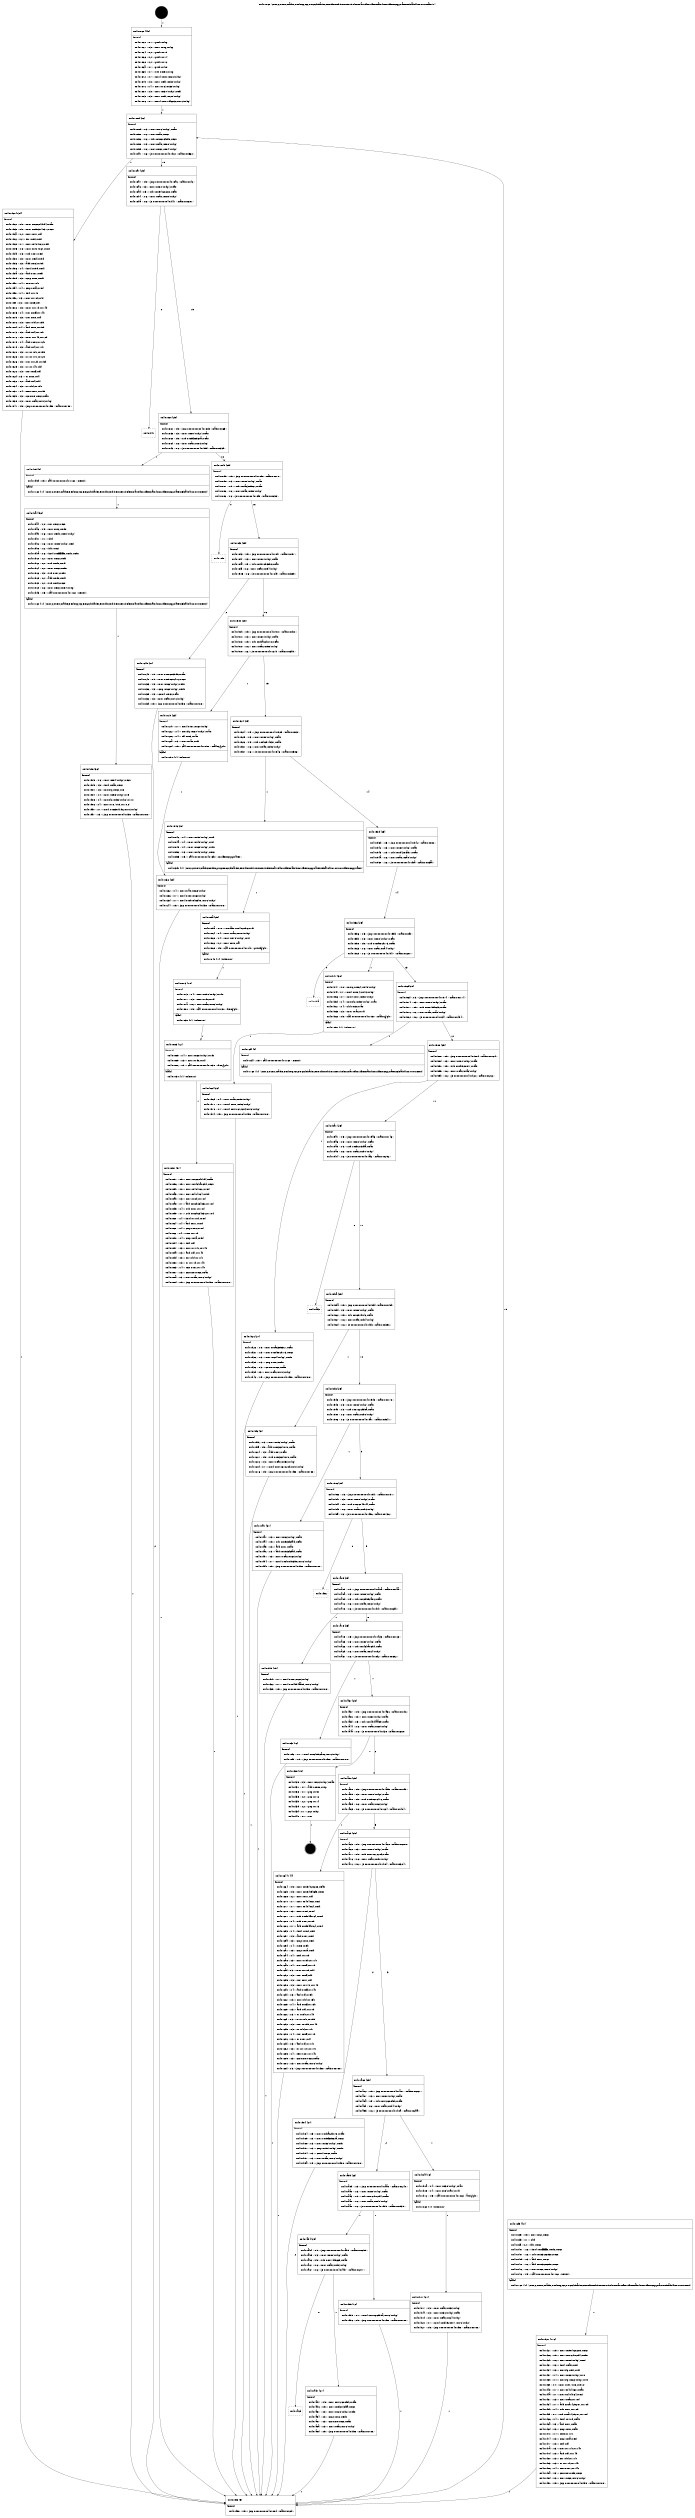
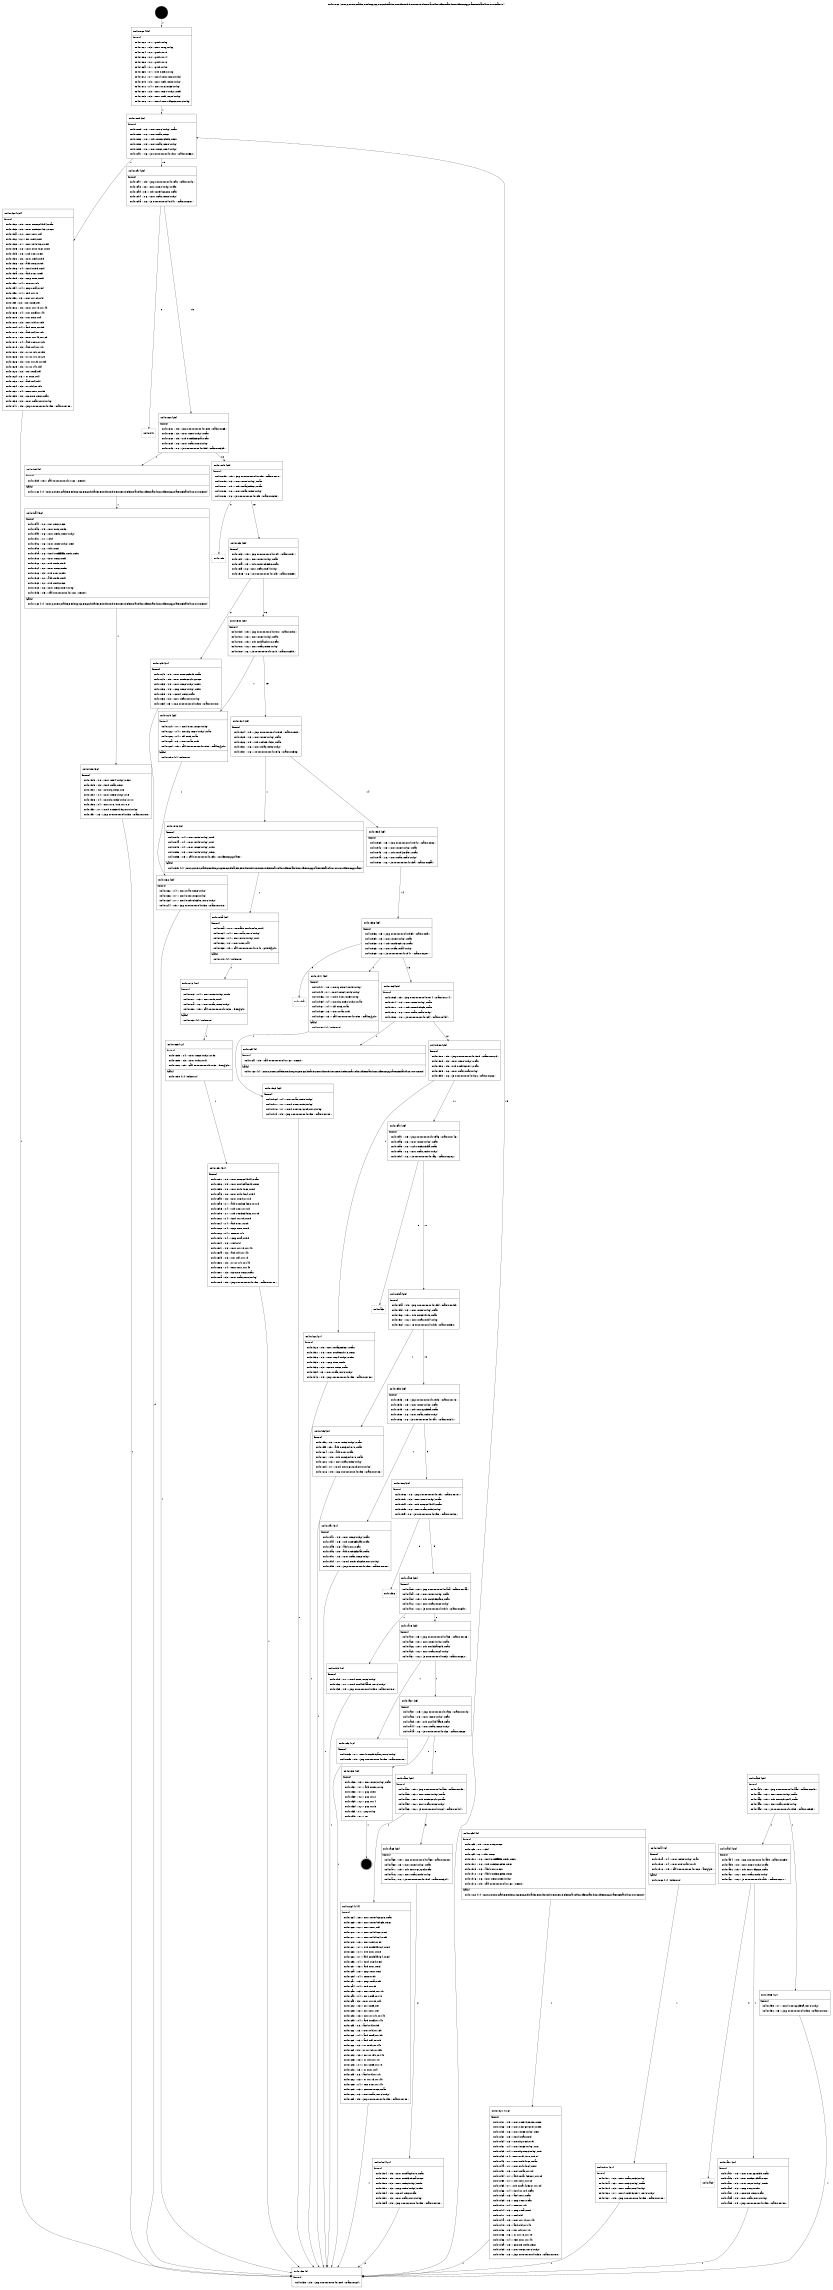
(388, 2096) -> none
